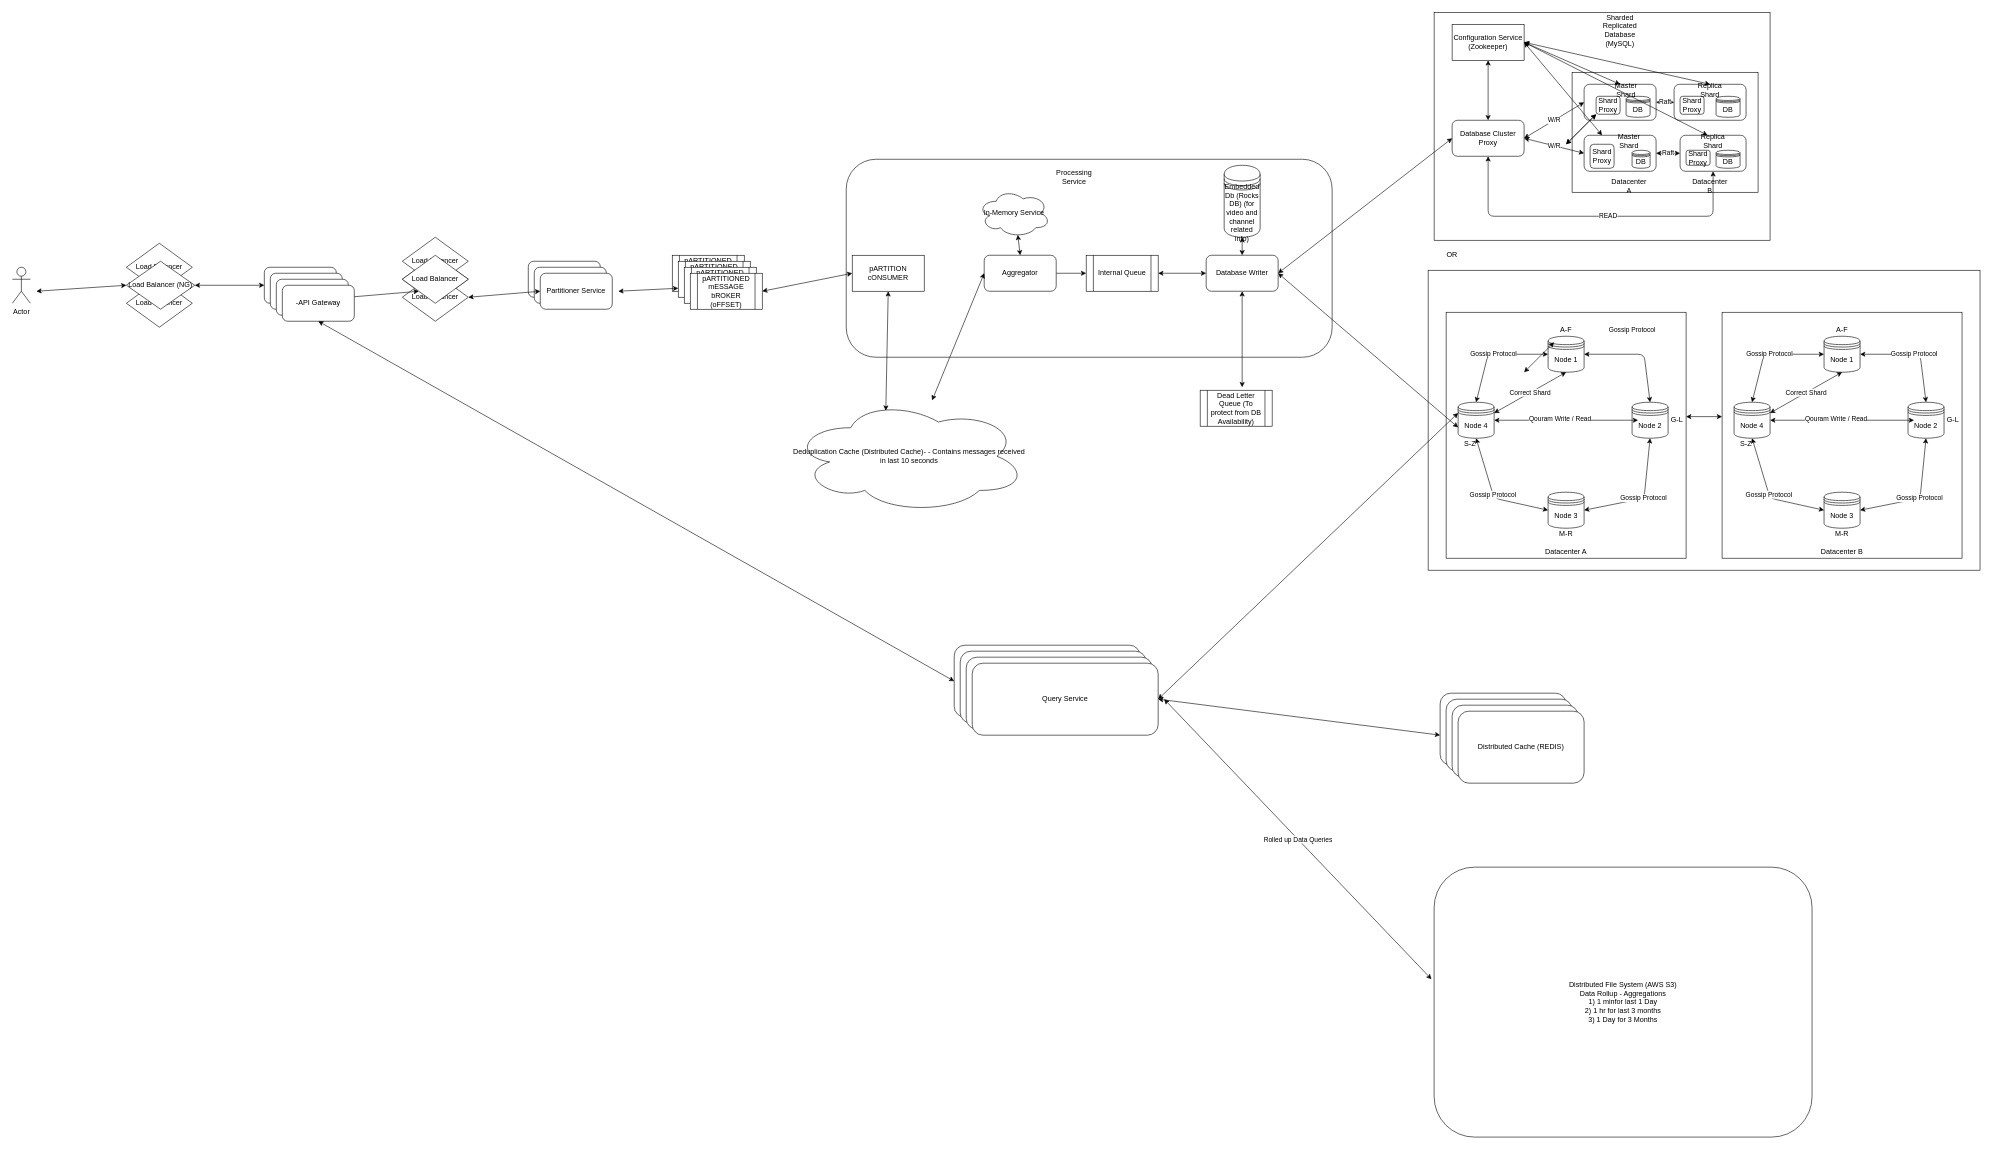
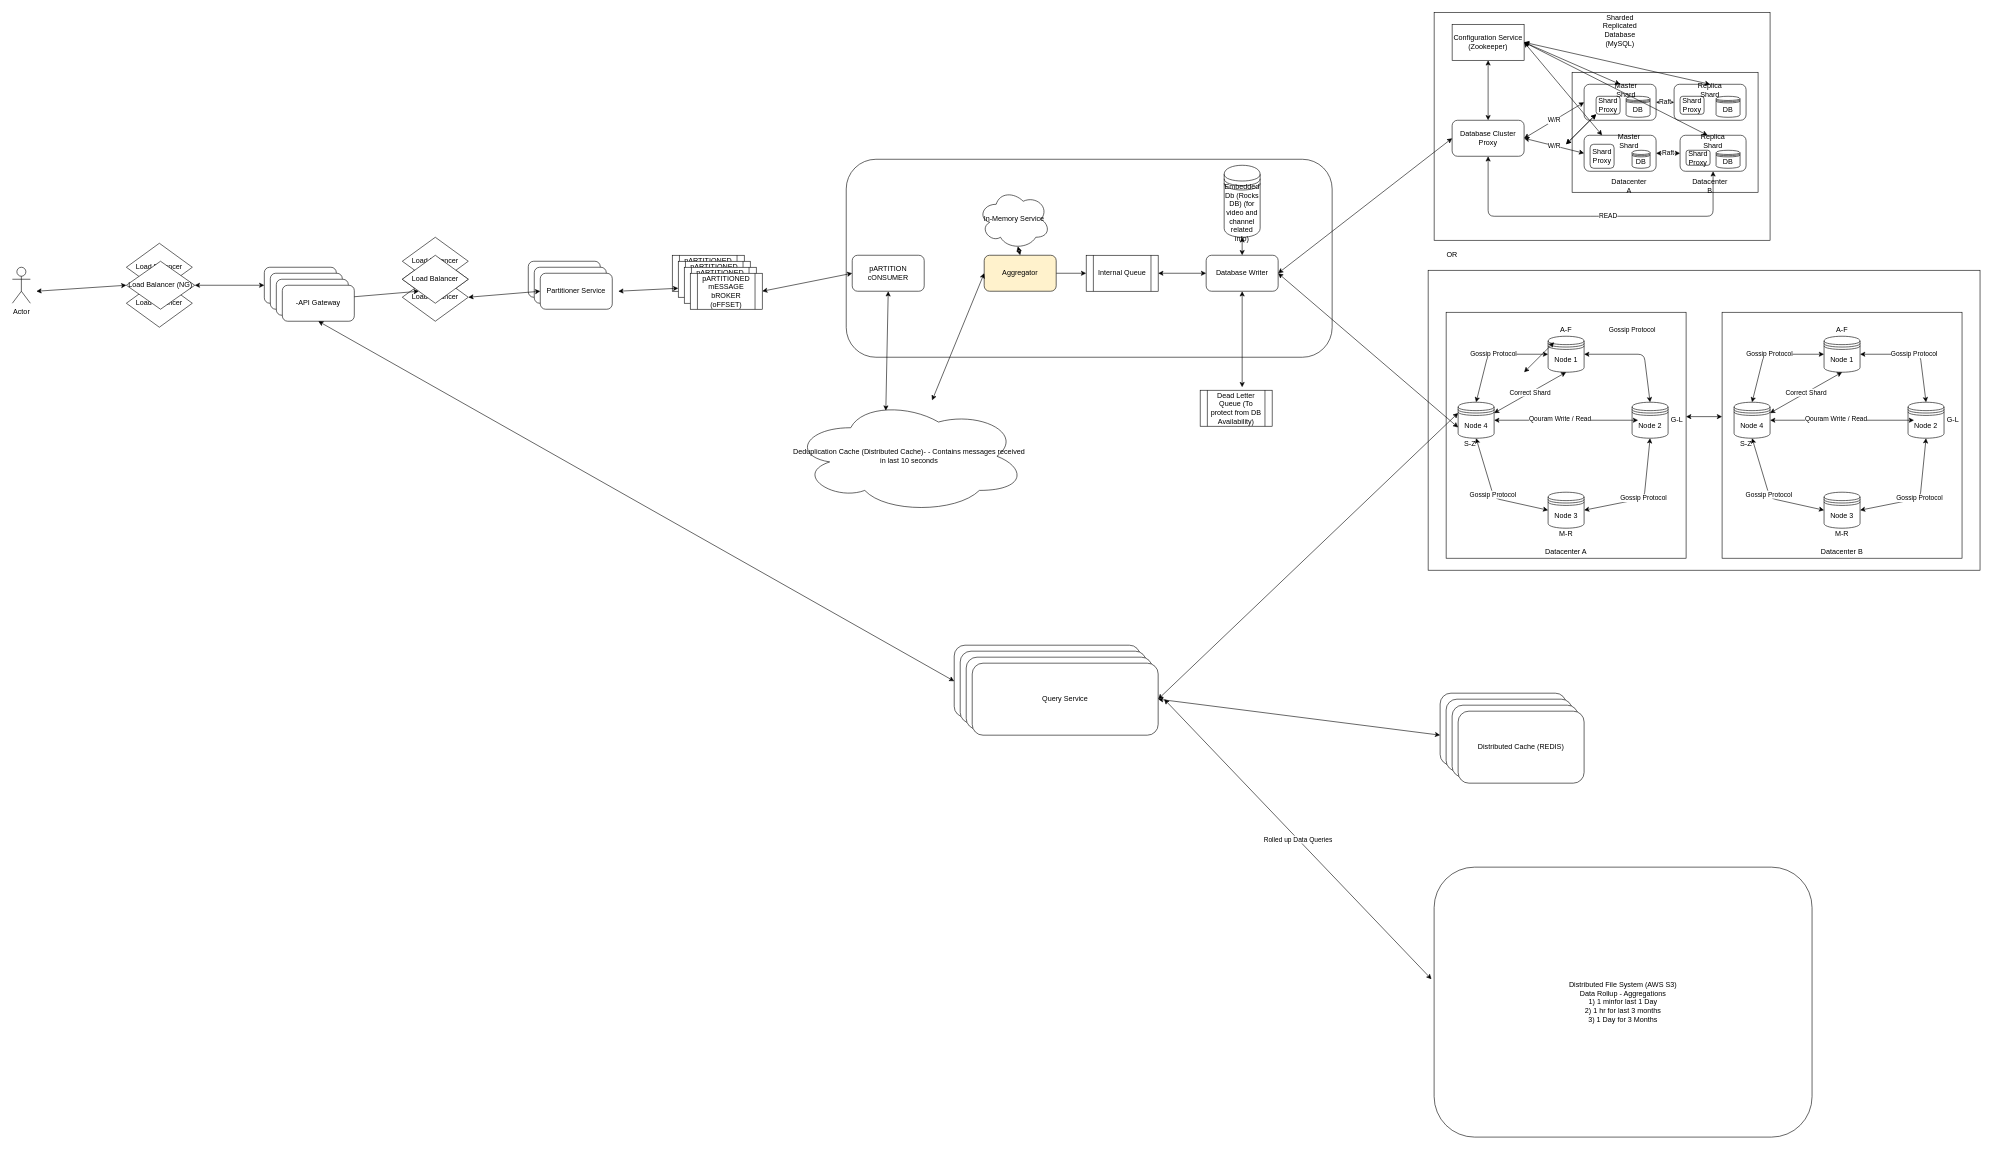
(1074, 177) -> none
(1014, 213) -> (1014, 219)
(888, 273) -> (888, 273)
(1020, 273) -> (1020, 273)
